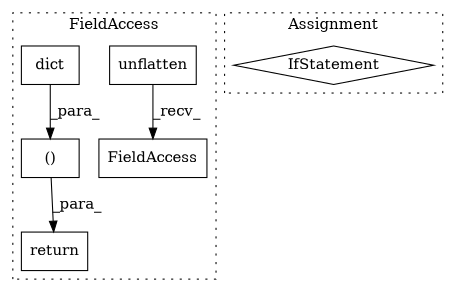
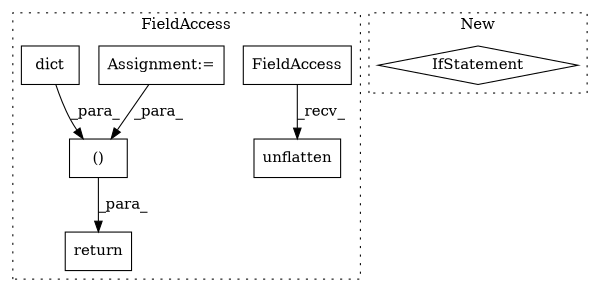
(334, 25) -> (478, 25)
none -> (161, 65)
(153, 106) -> (297, 106)
